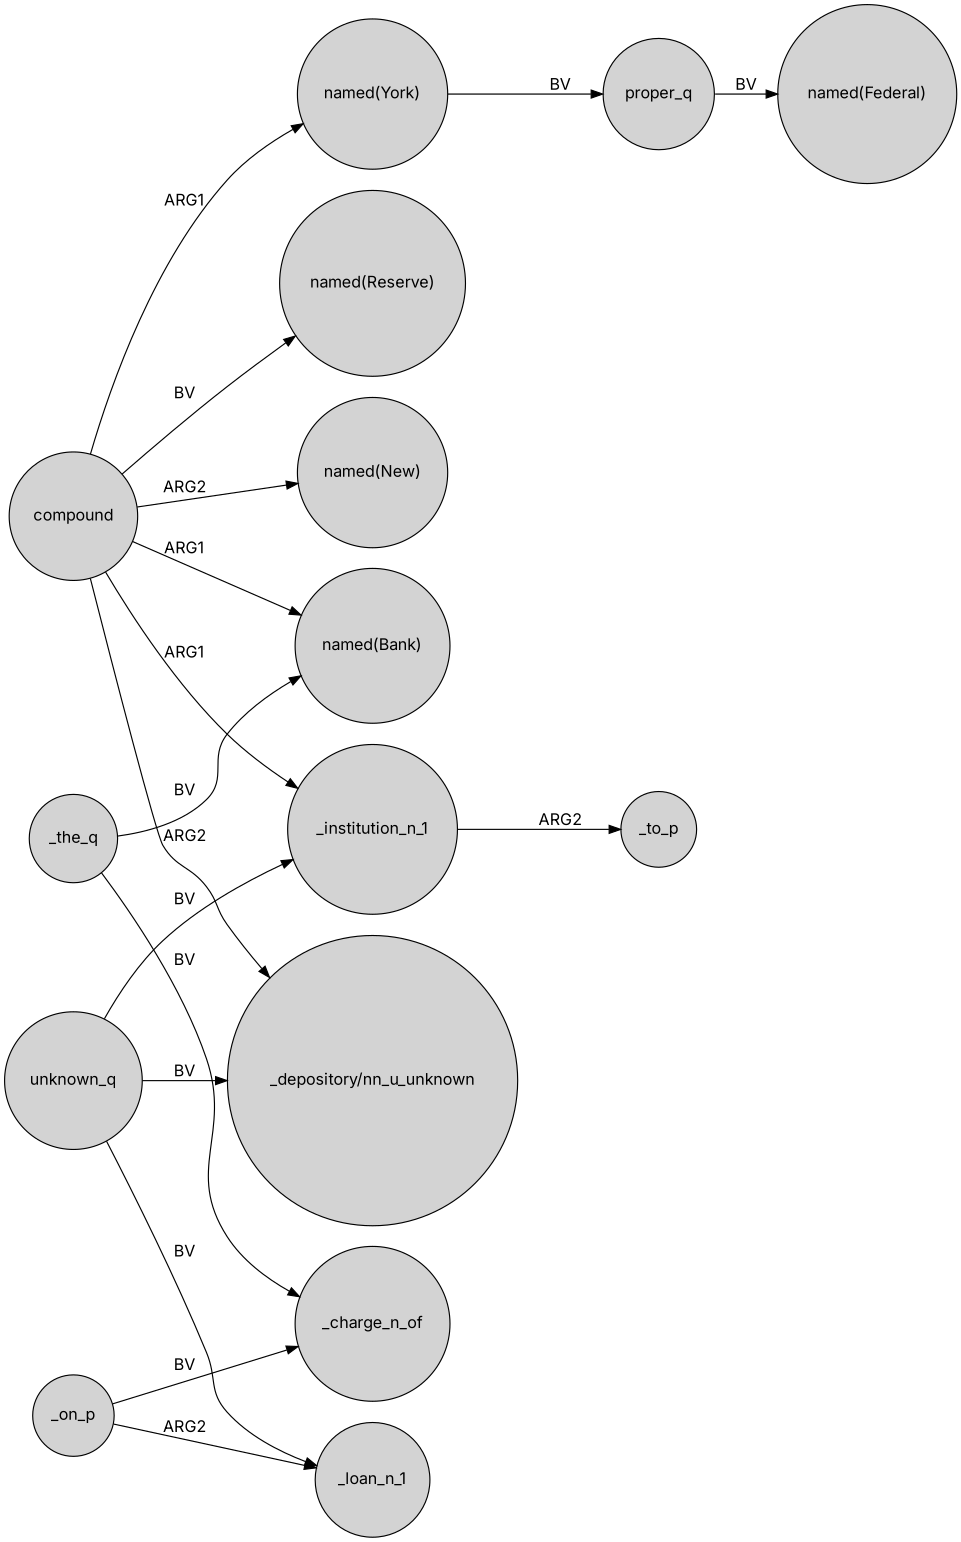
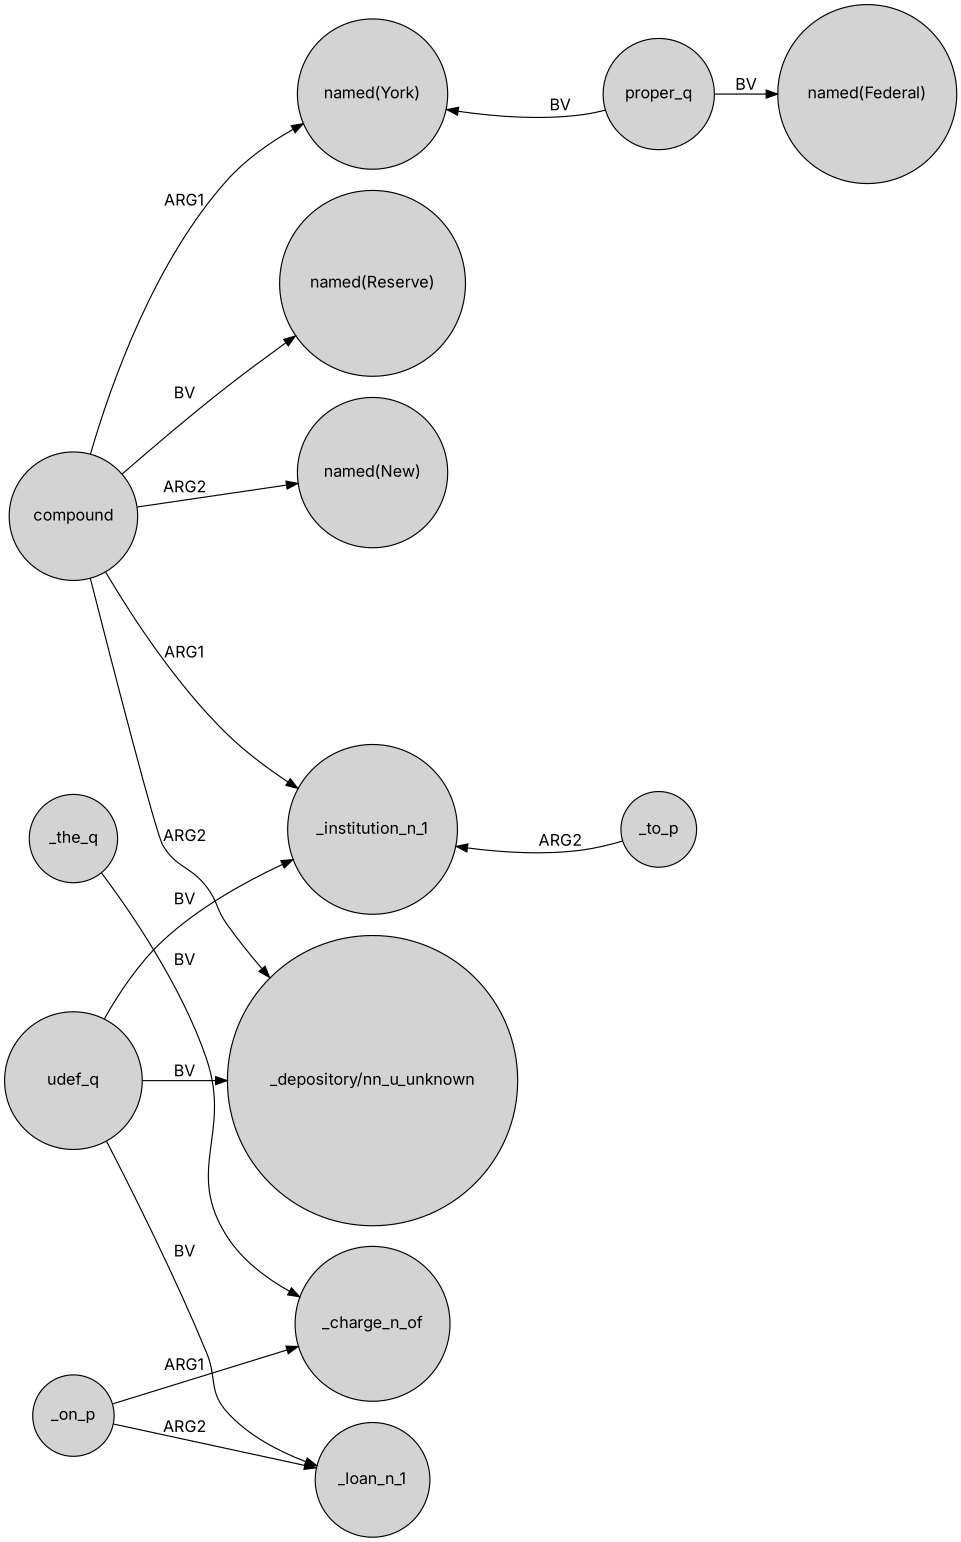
(519, 94) -> (532, 117)
(373, 646) -> none
(533, 829) -> (545, 853)
(73, 1081) -> (73, 1081)
(185, 1366) -> (185, 1366)
